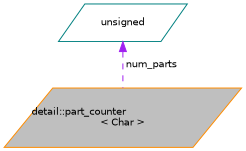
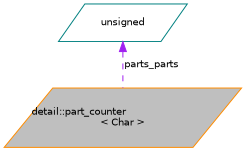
(150, 65) -> (150, 65)
